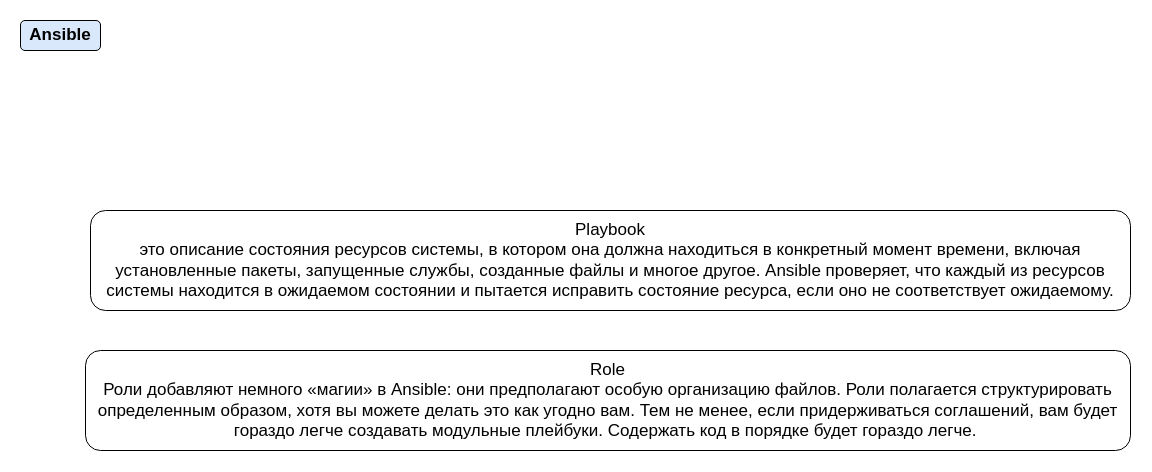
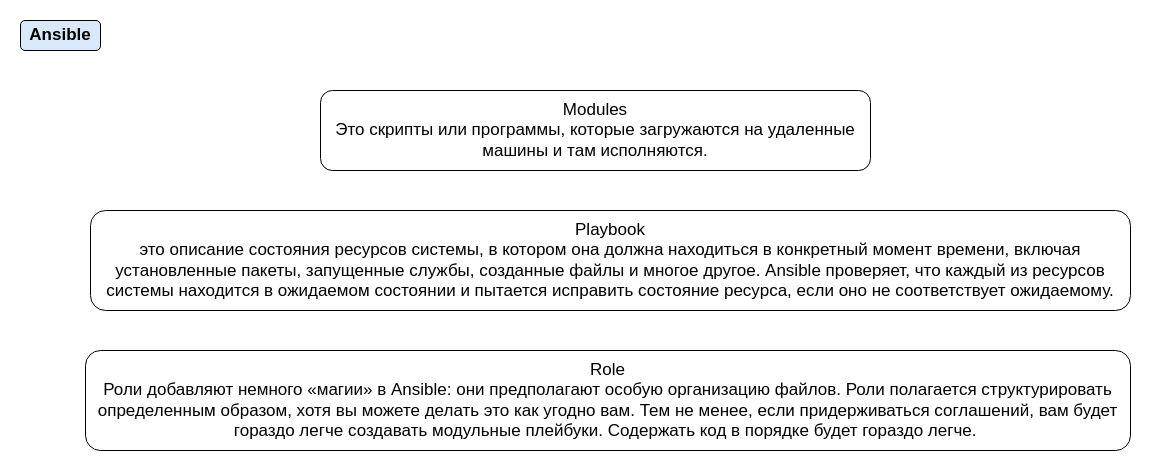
none -> (596, 131)
